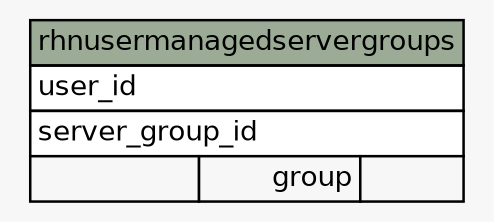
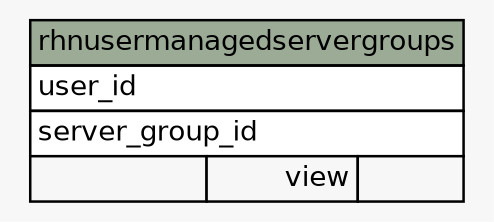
(312, 178) -> (317, 178)
